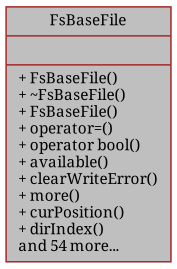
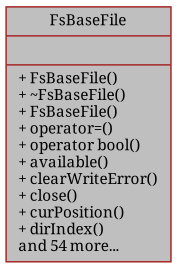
(50, 196) -> (49, 196)
